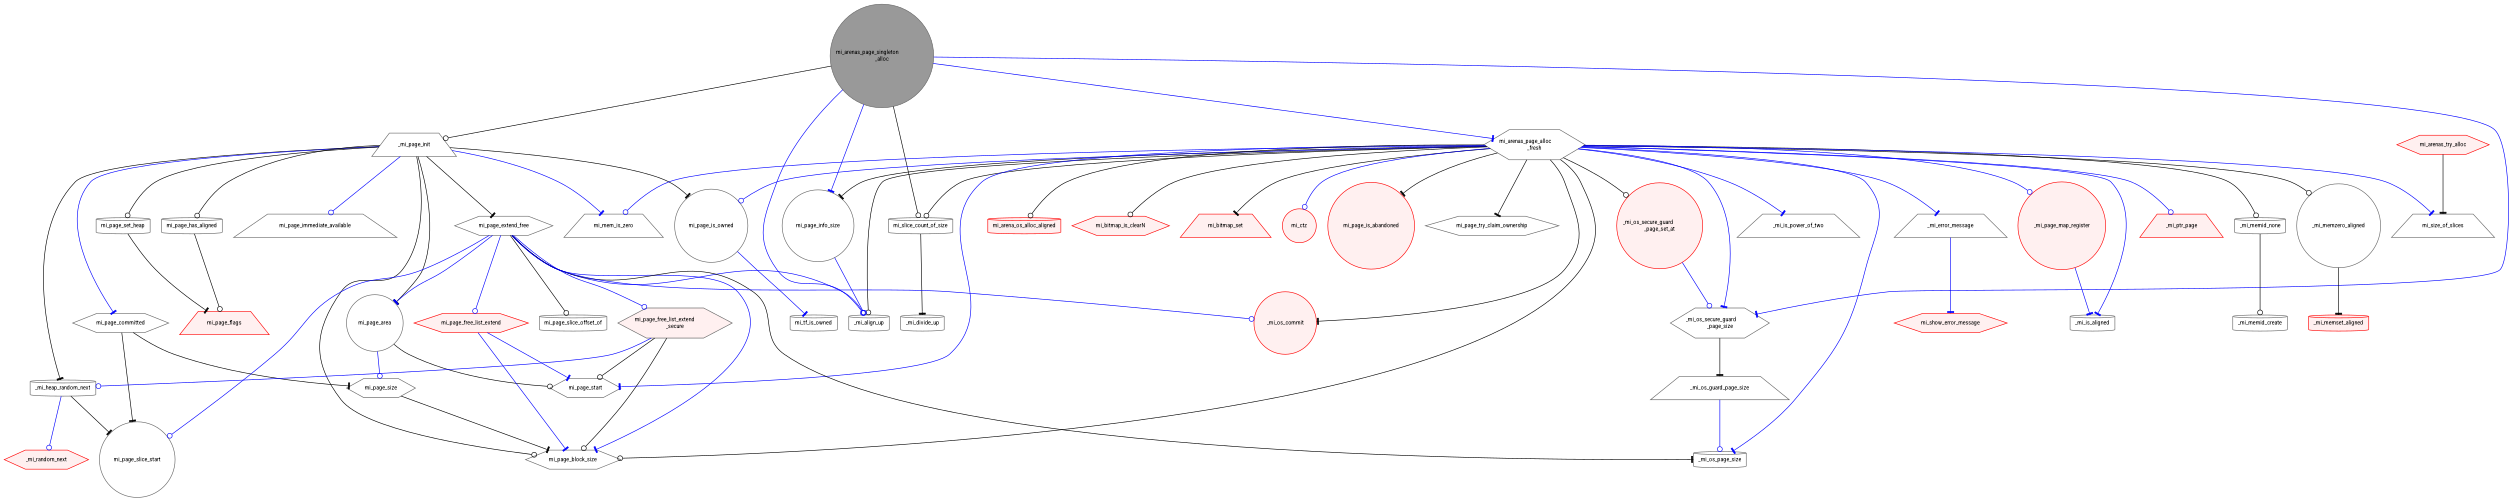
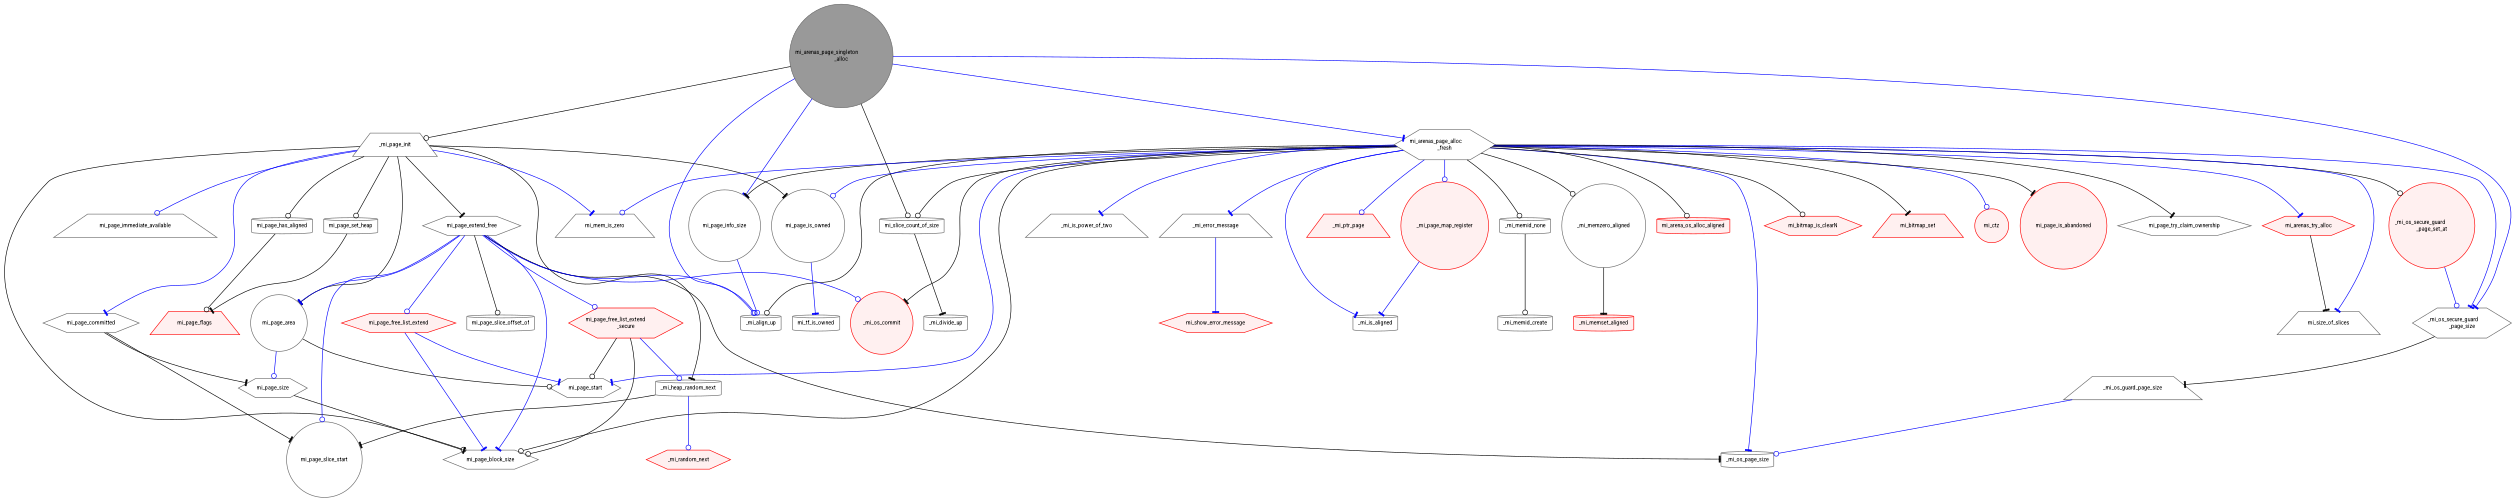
none -> (1984, 157)
(675, 323) -> (626, 323)
